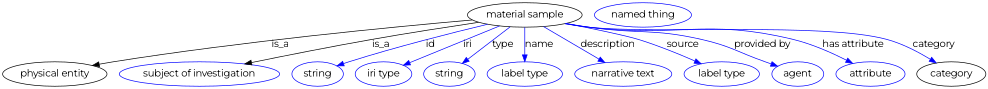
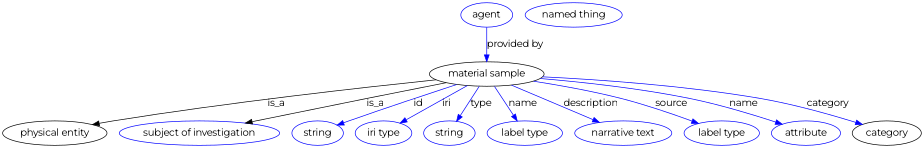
(676, 35) -> (487, 41)
(853, 44) -> (743, 104)
